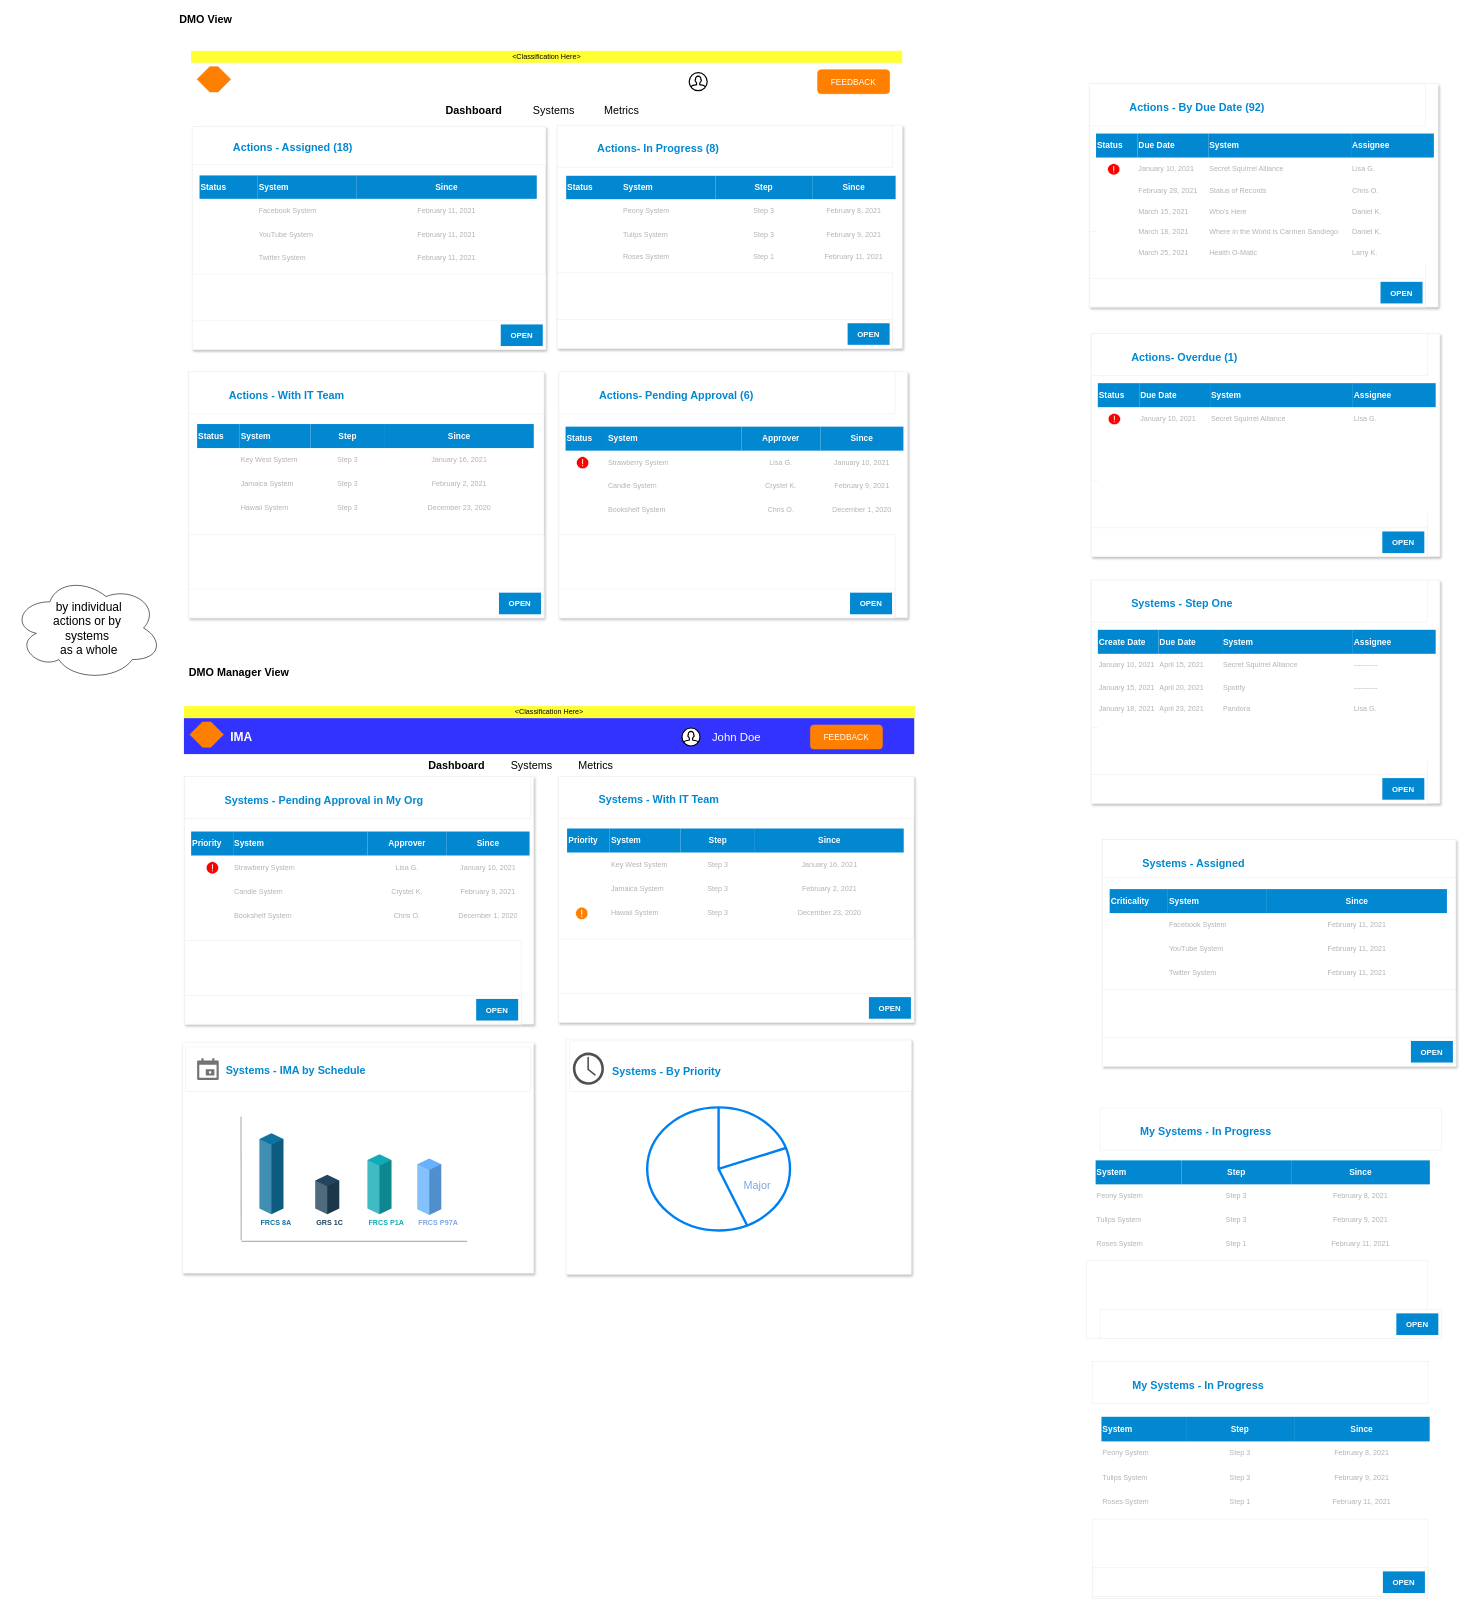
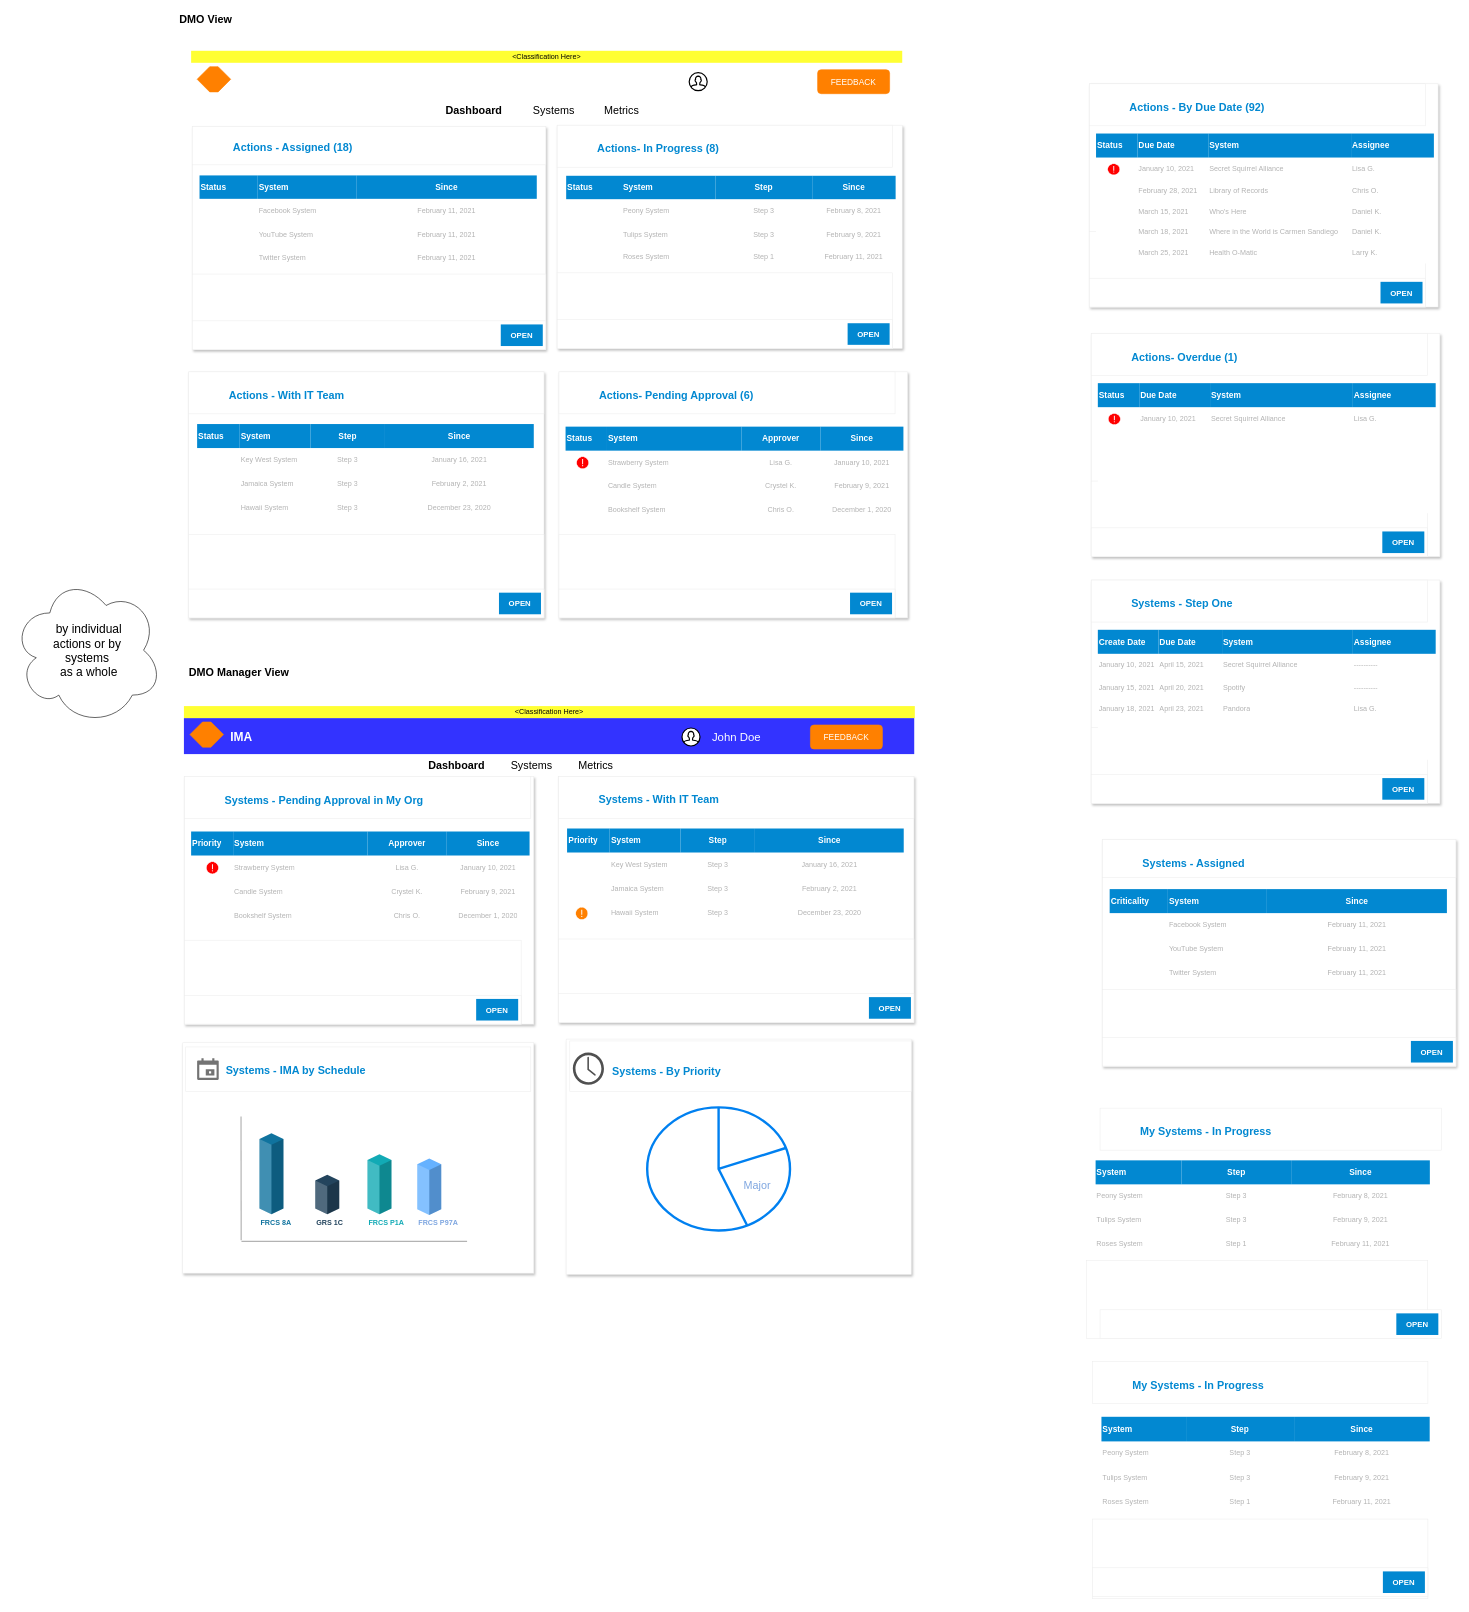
(1242, 191) -> (1243, 191)
(87, 628) -> (87, 650)
